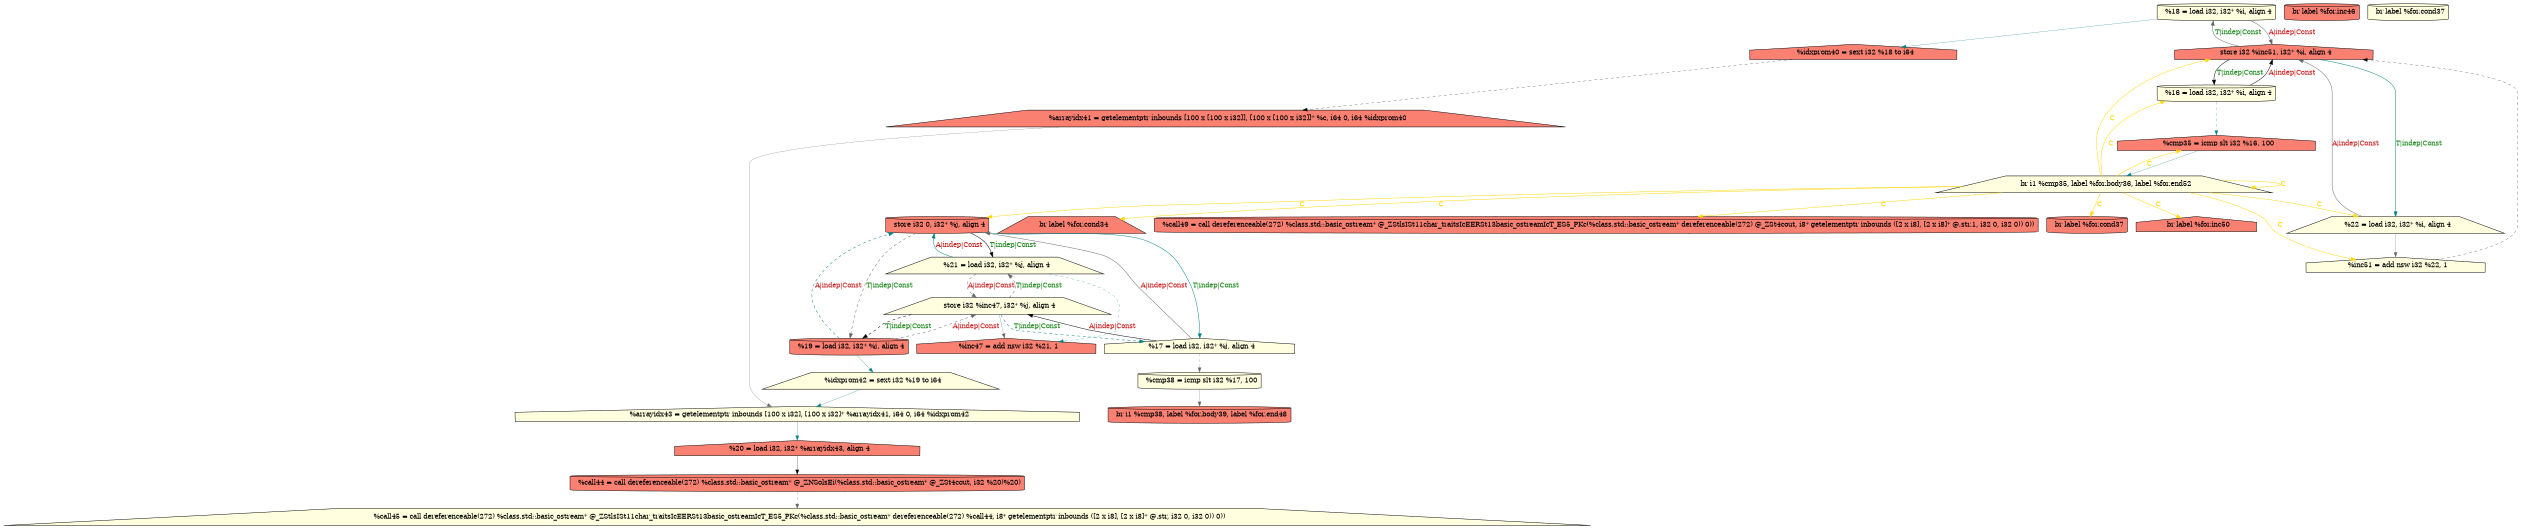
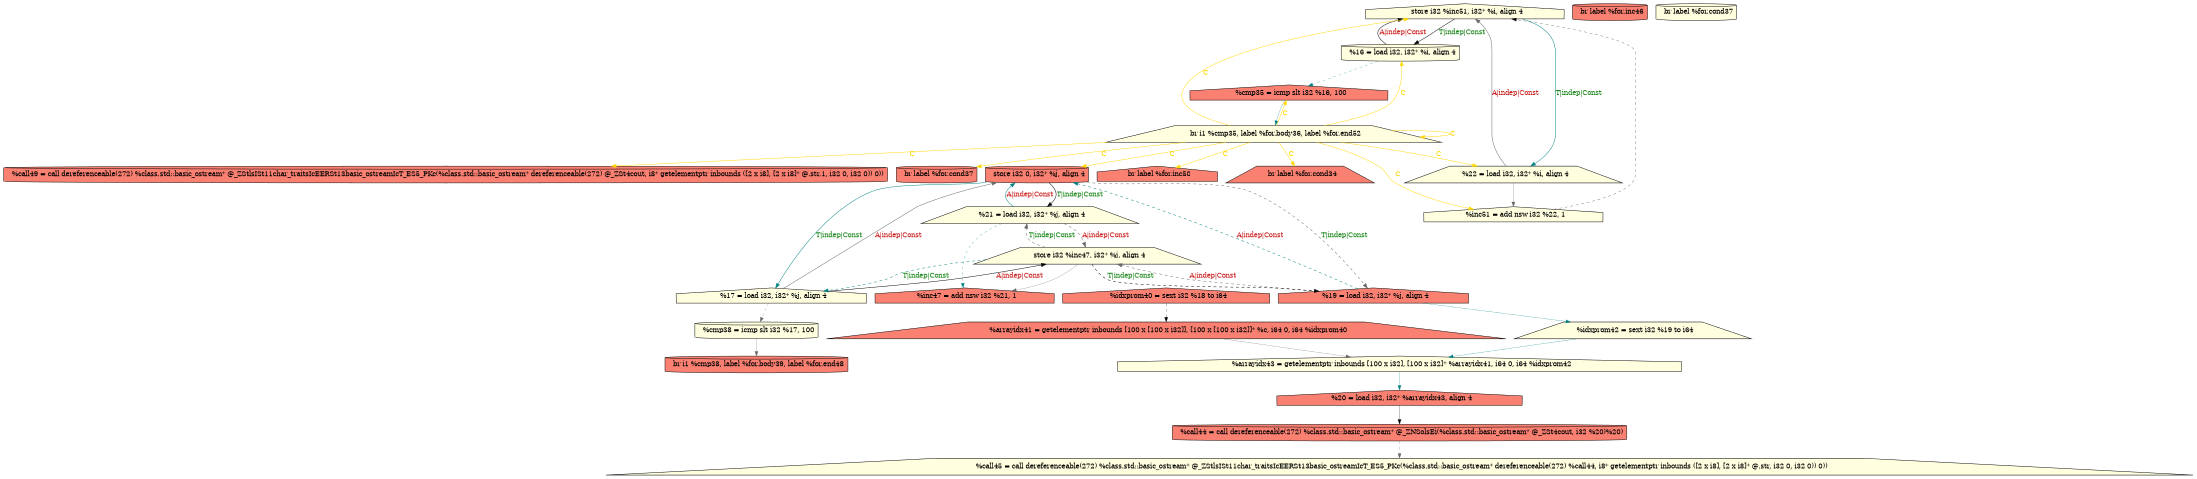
(2216, 12) -> none
(2274, 53) -> (1465, 12)
(849, 347) -> (1373, 296)
